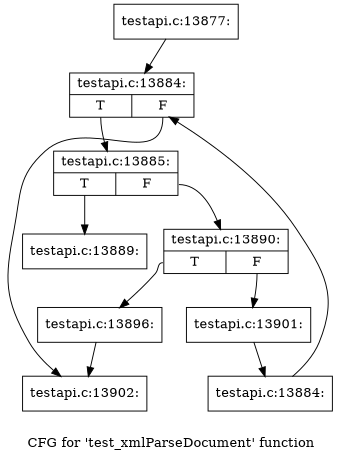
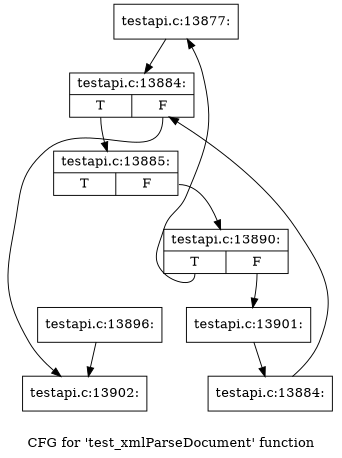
(85, 251) -> none
(147, 283) -> (194, 176)
